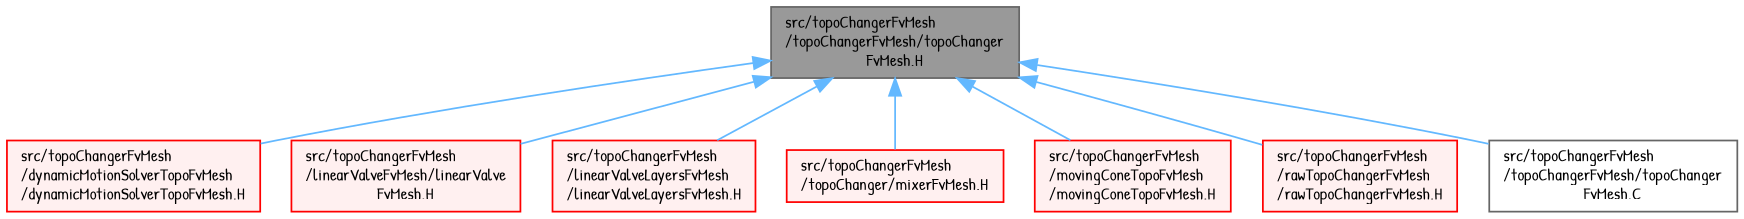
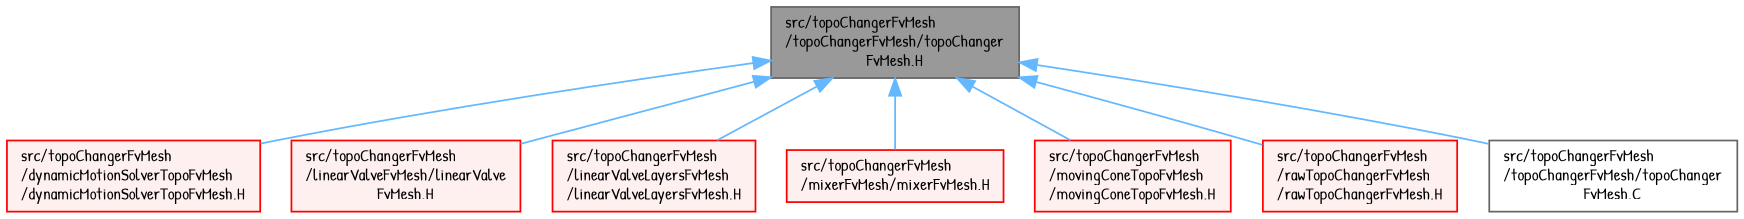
(895, 176) -> (895, 176)
